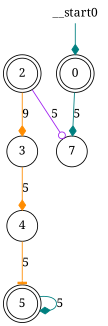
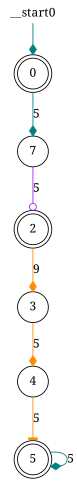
(46, 111) -> (33, 185)
